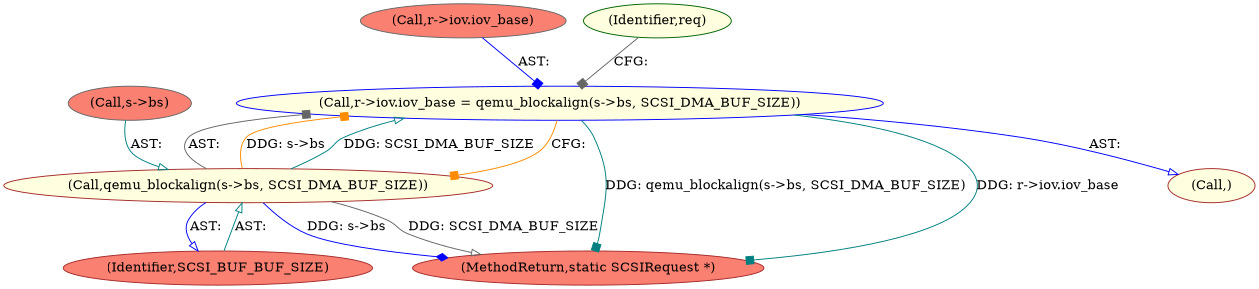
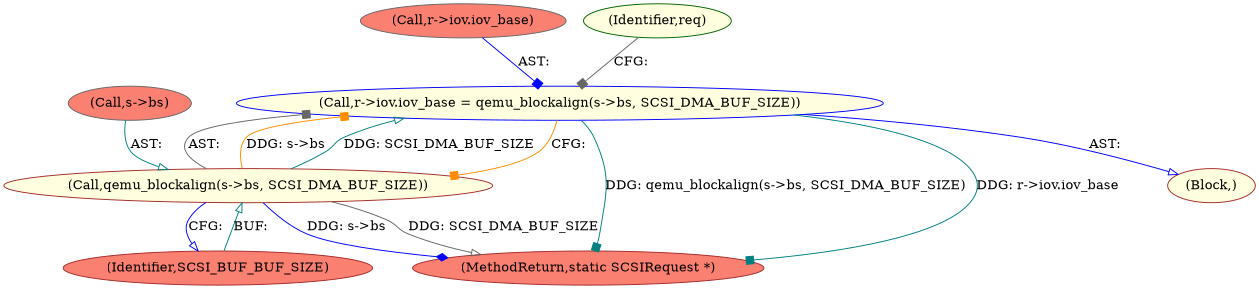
(1211, 186) -> (1211, 186)
(208, 227) -> (208, 227)
(253, 227) -> (253, 227)
